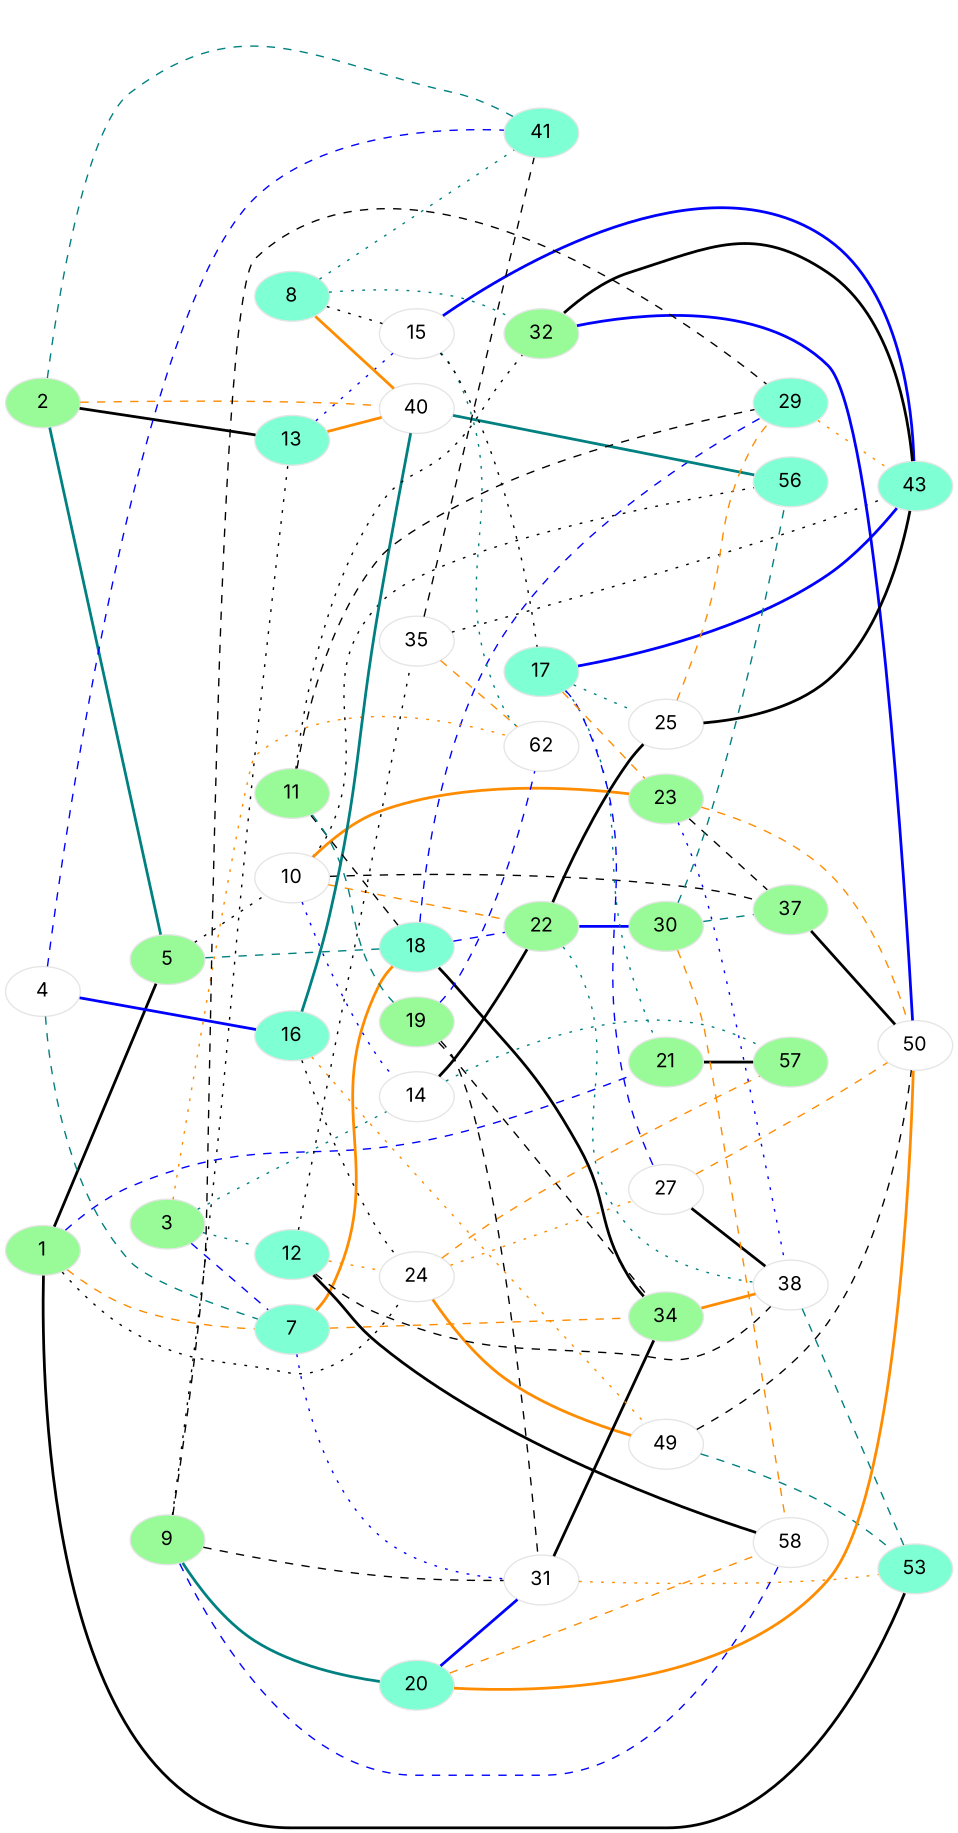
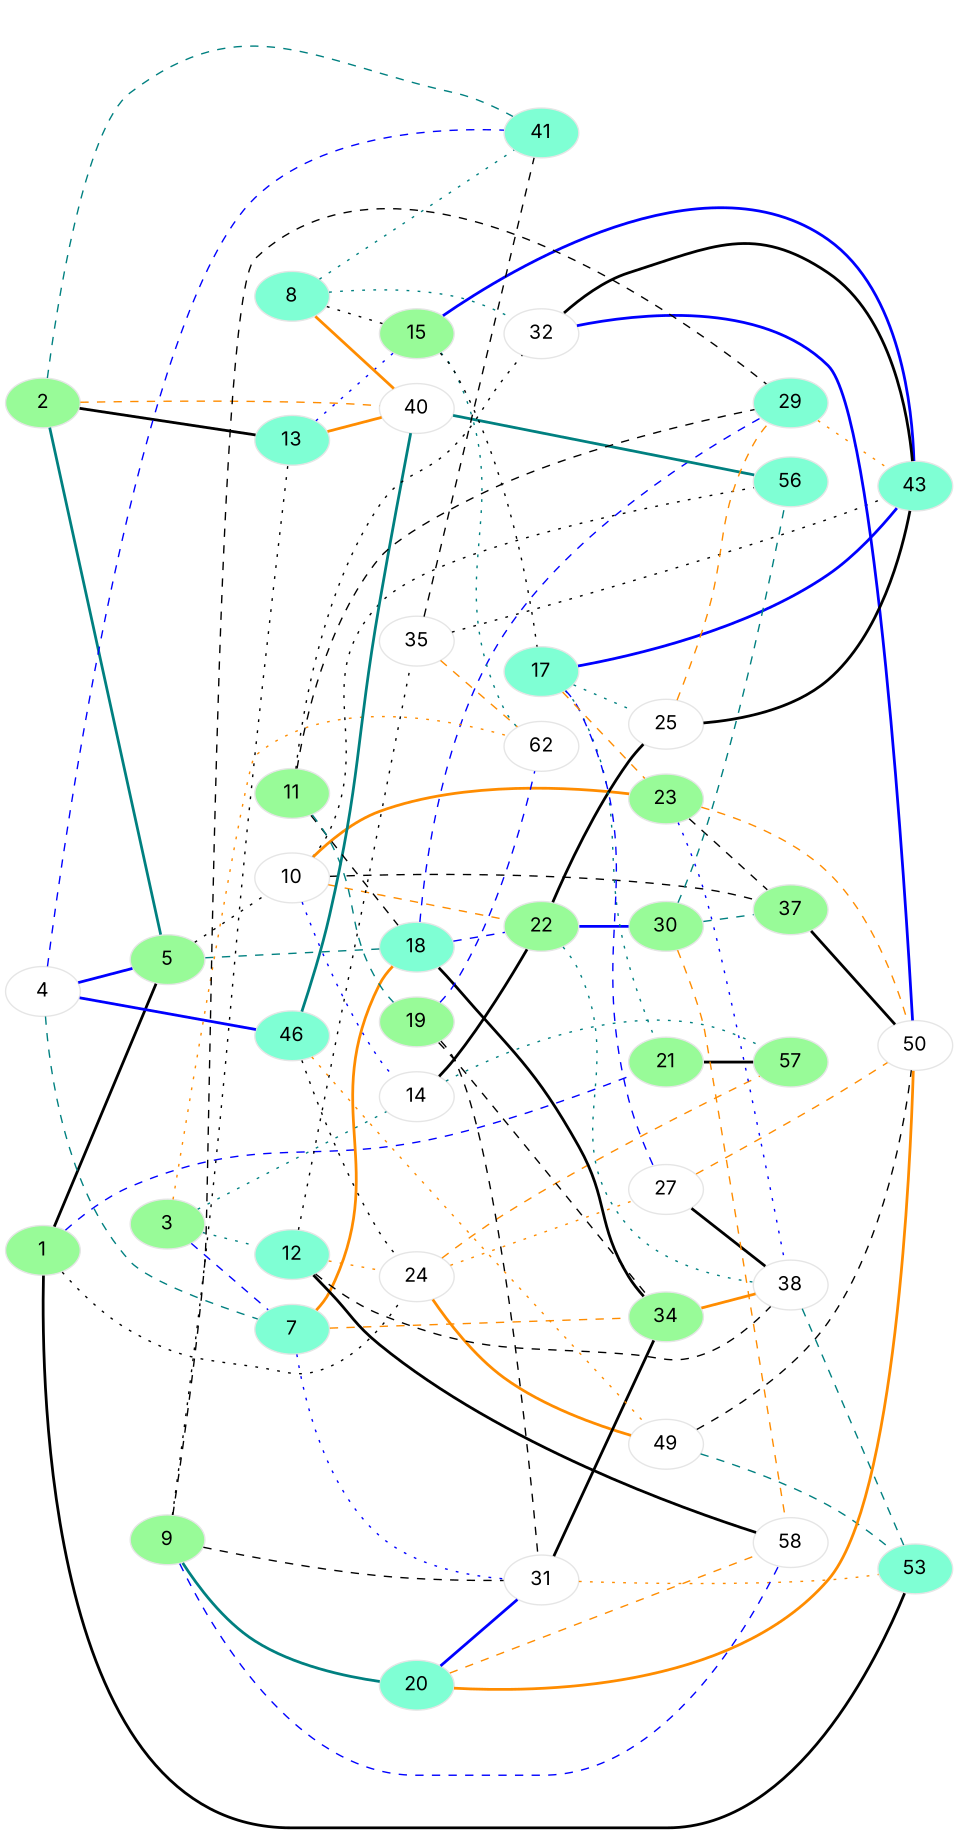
(417, 334) -> (417, 334)
(541, 334) -> (541, 334)
none -> (105, 976)
(292, 1036) -> (292, 1036)
(156, 1315) -> none
